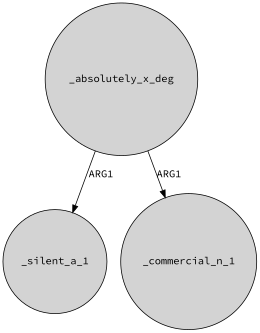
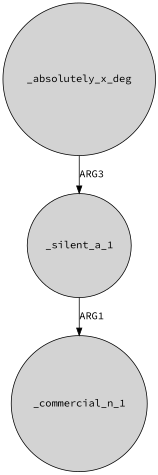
(155, 171) -> (79, 313)
(101, 175) -> (92, 175)
